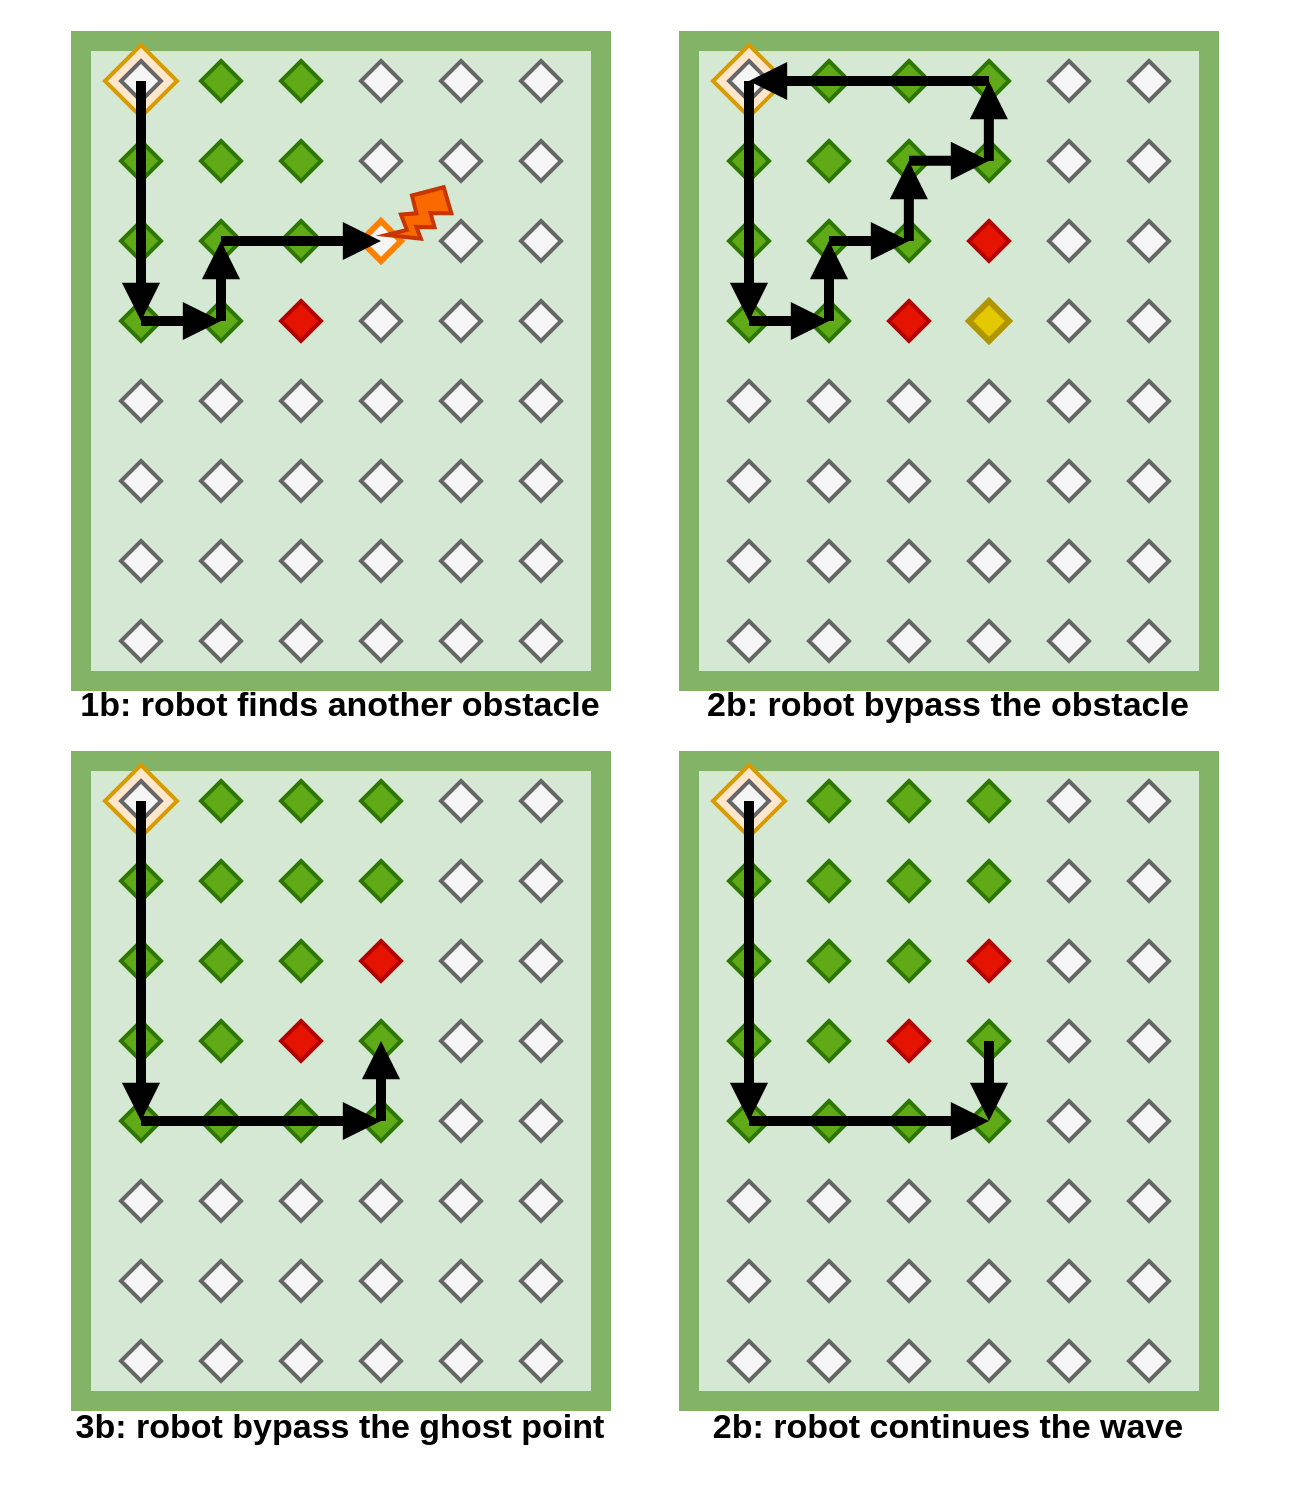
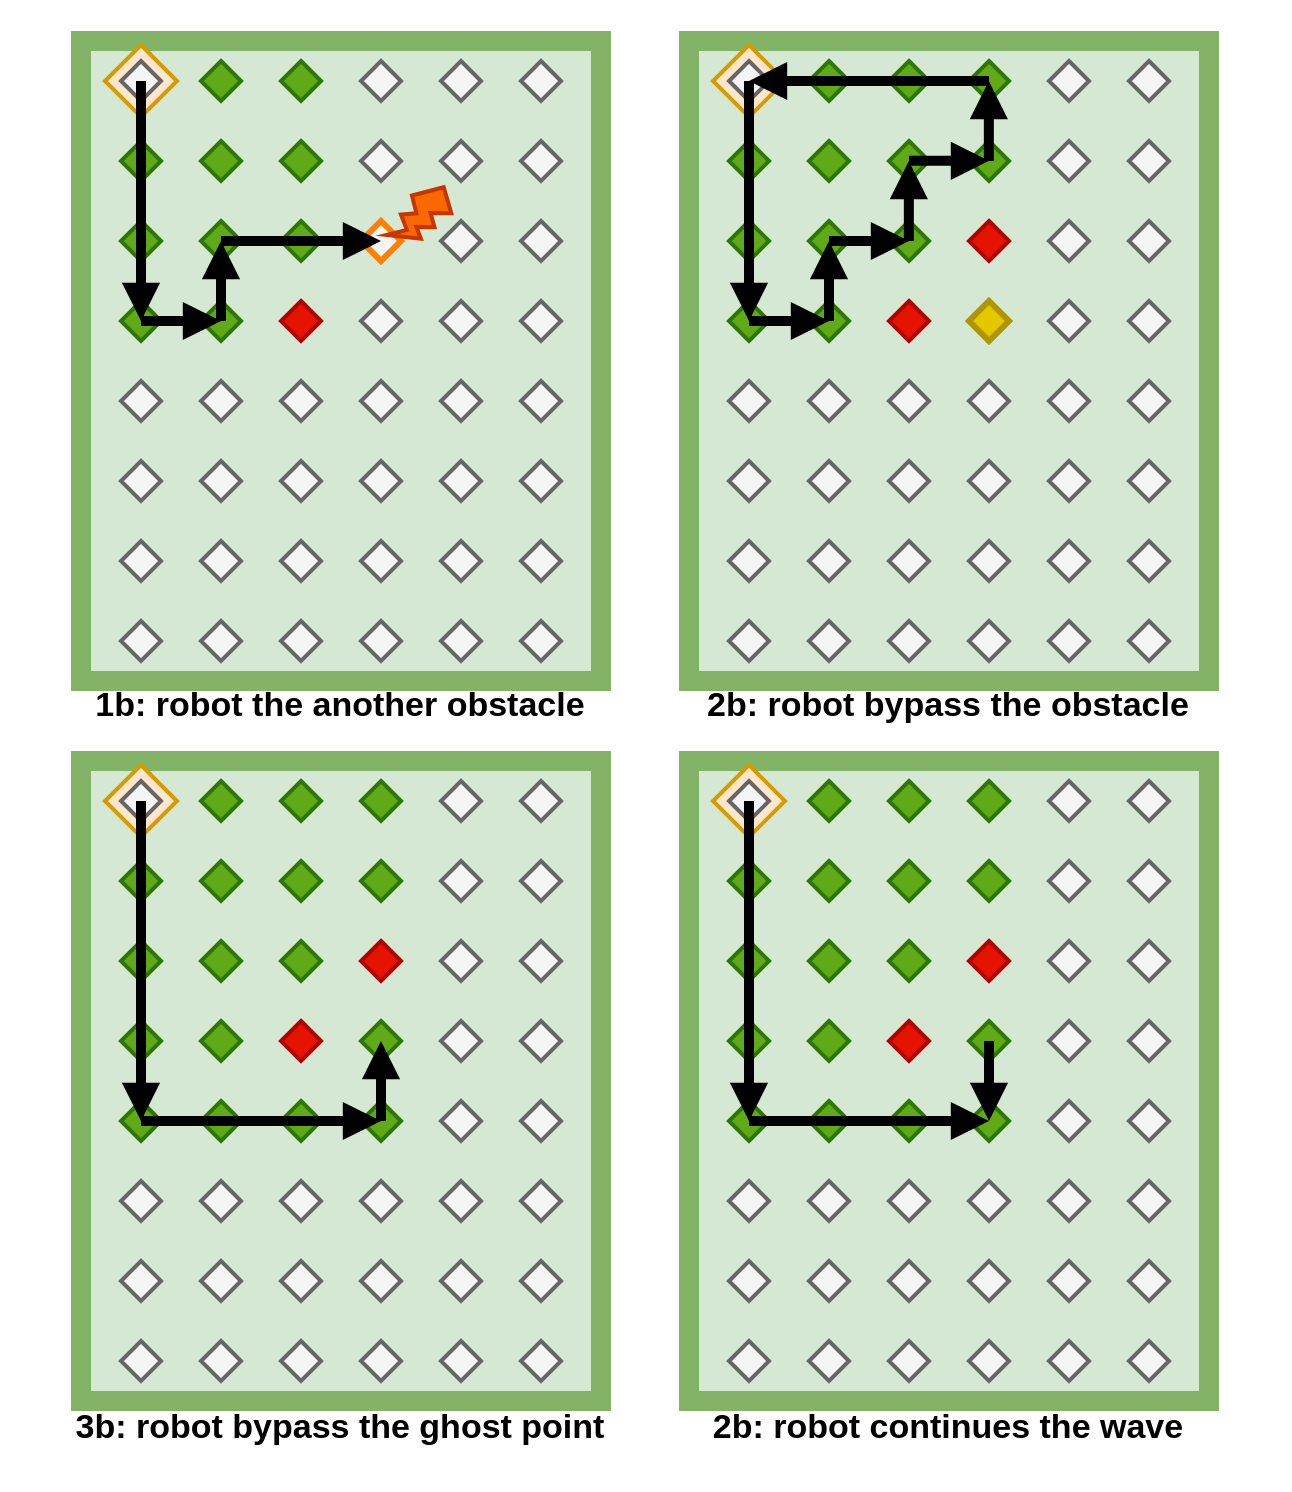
(341, 707) -> (341, 707)
